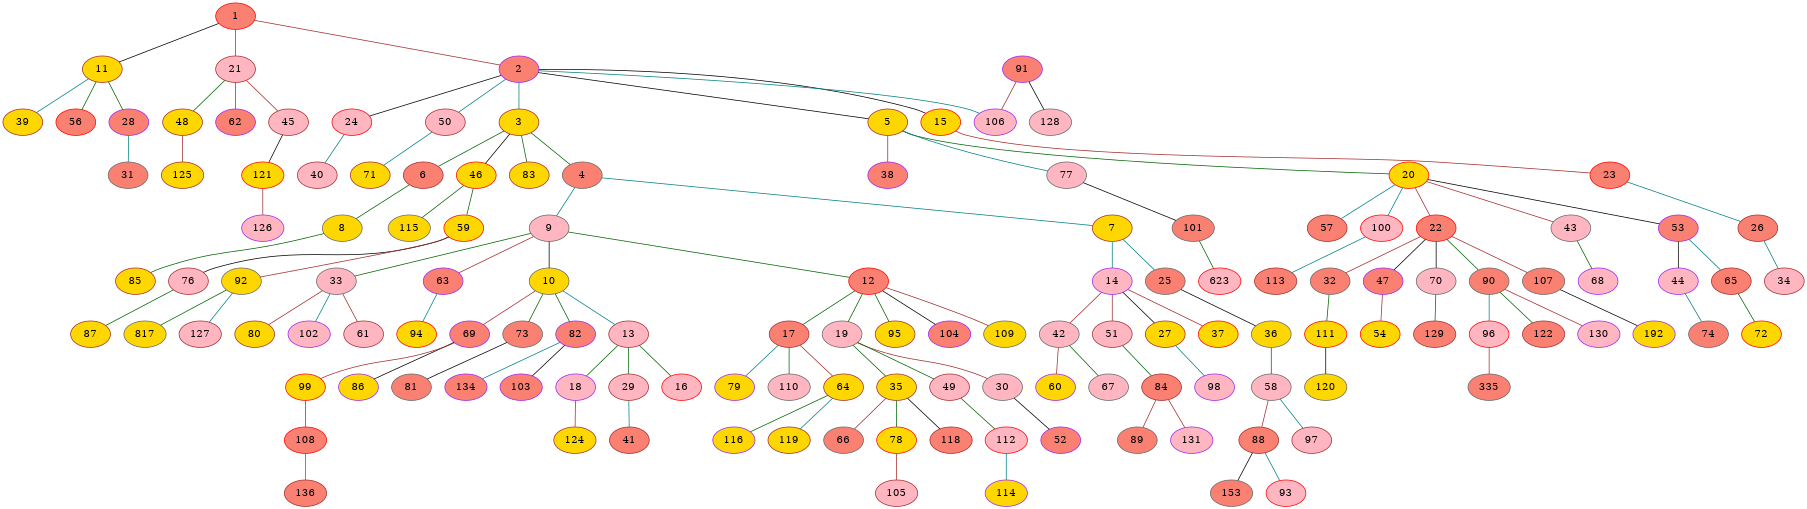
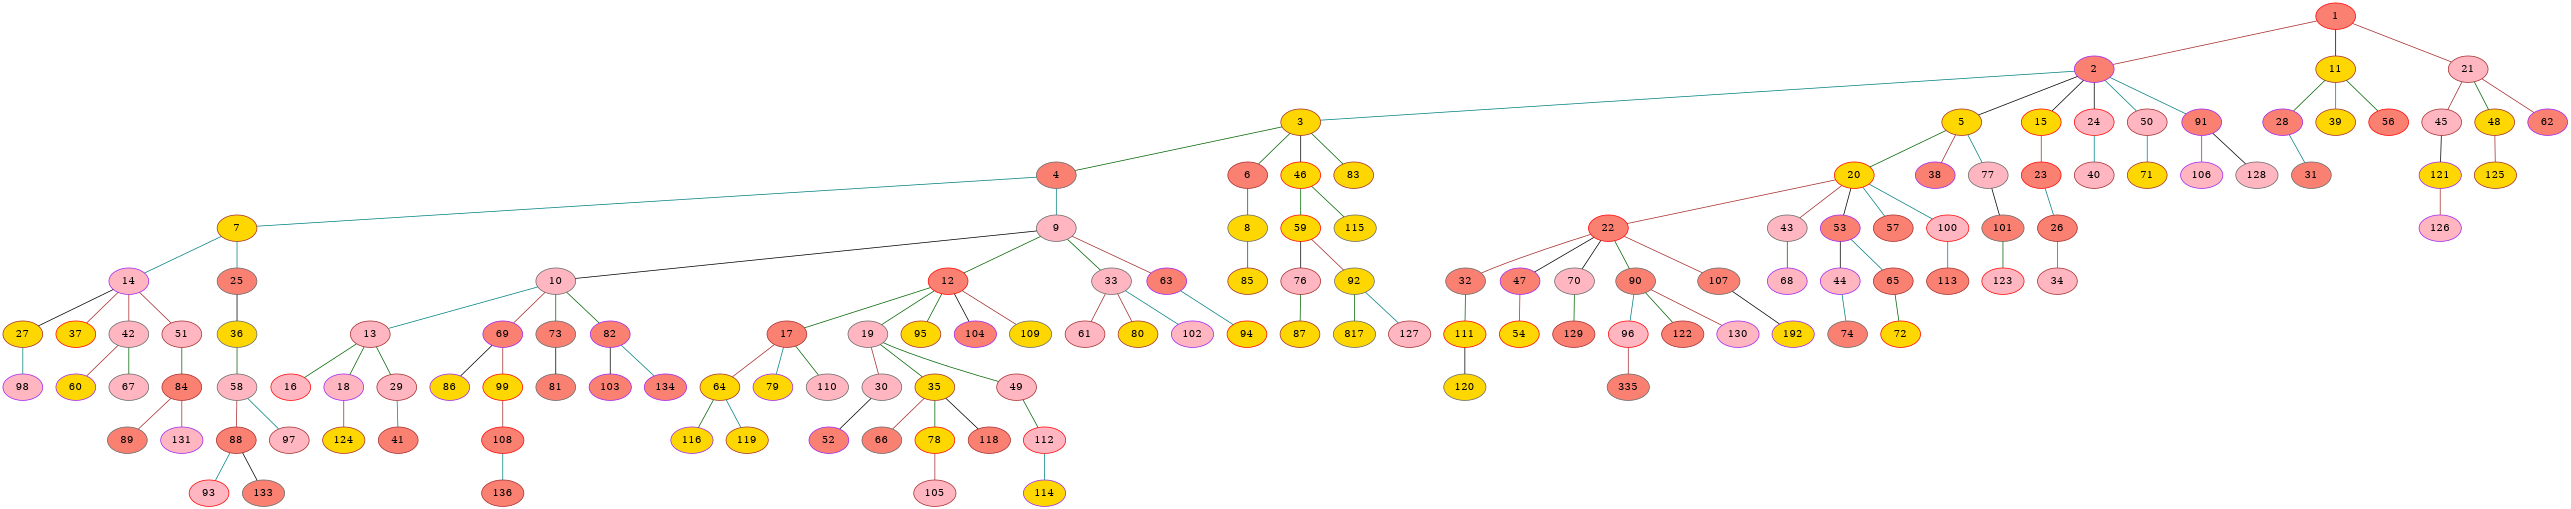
(716, 81) -> (2148, 96)
(263, 175) -> (2440, 175)
(549, 281) -> (556, 281)
(1220, 281) -> (2003, 281)
(1232, 493) -> (264, 493)
